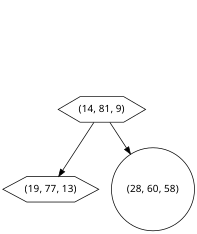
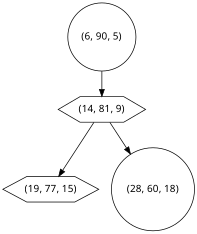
none -> (102, 37)
(51, 189) -> (51, 189)
(153, 189) -> (153, 189)
